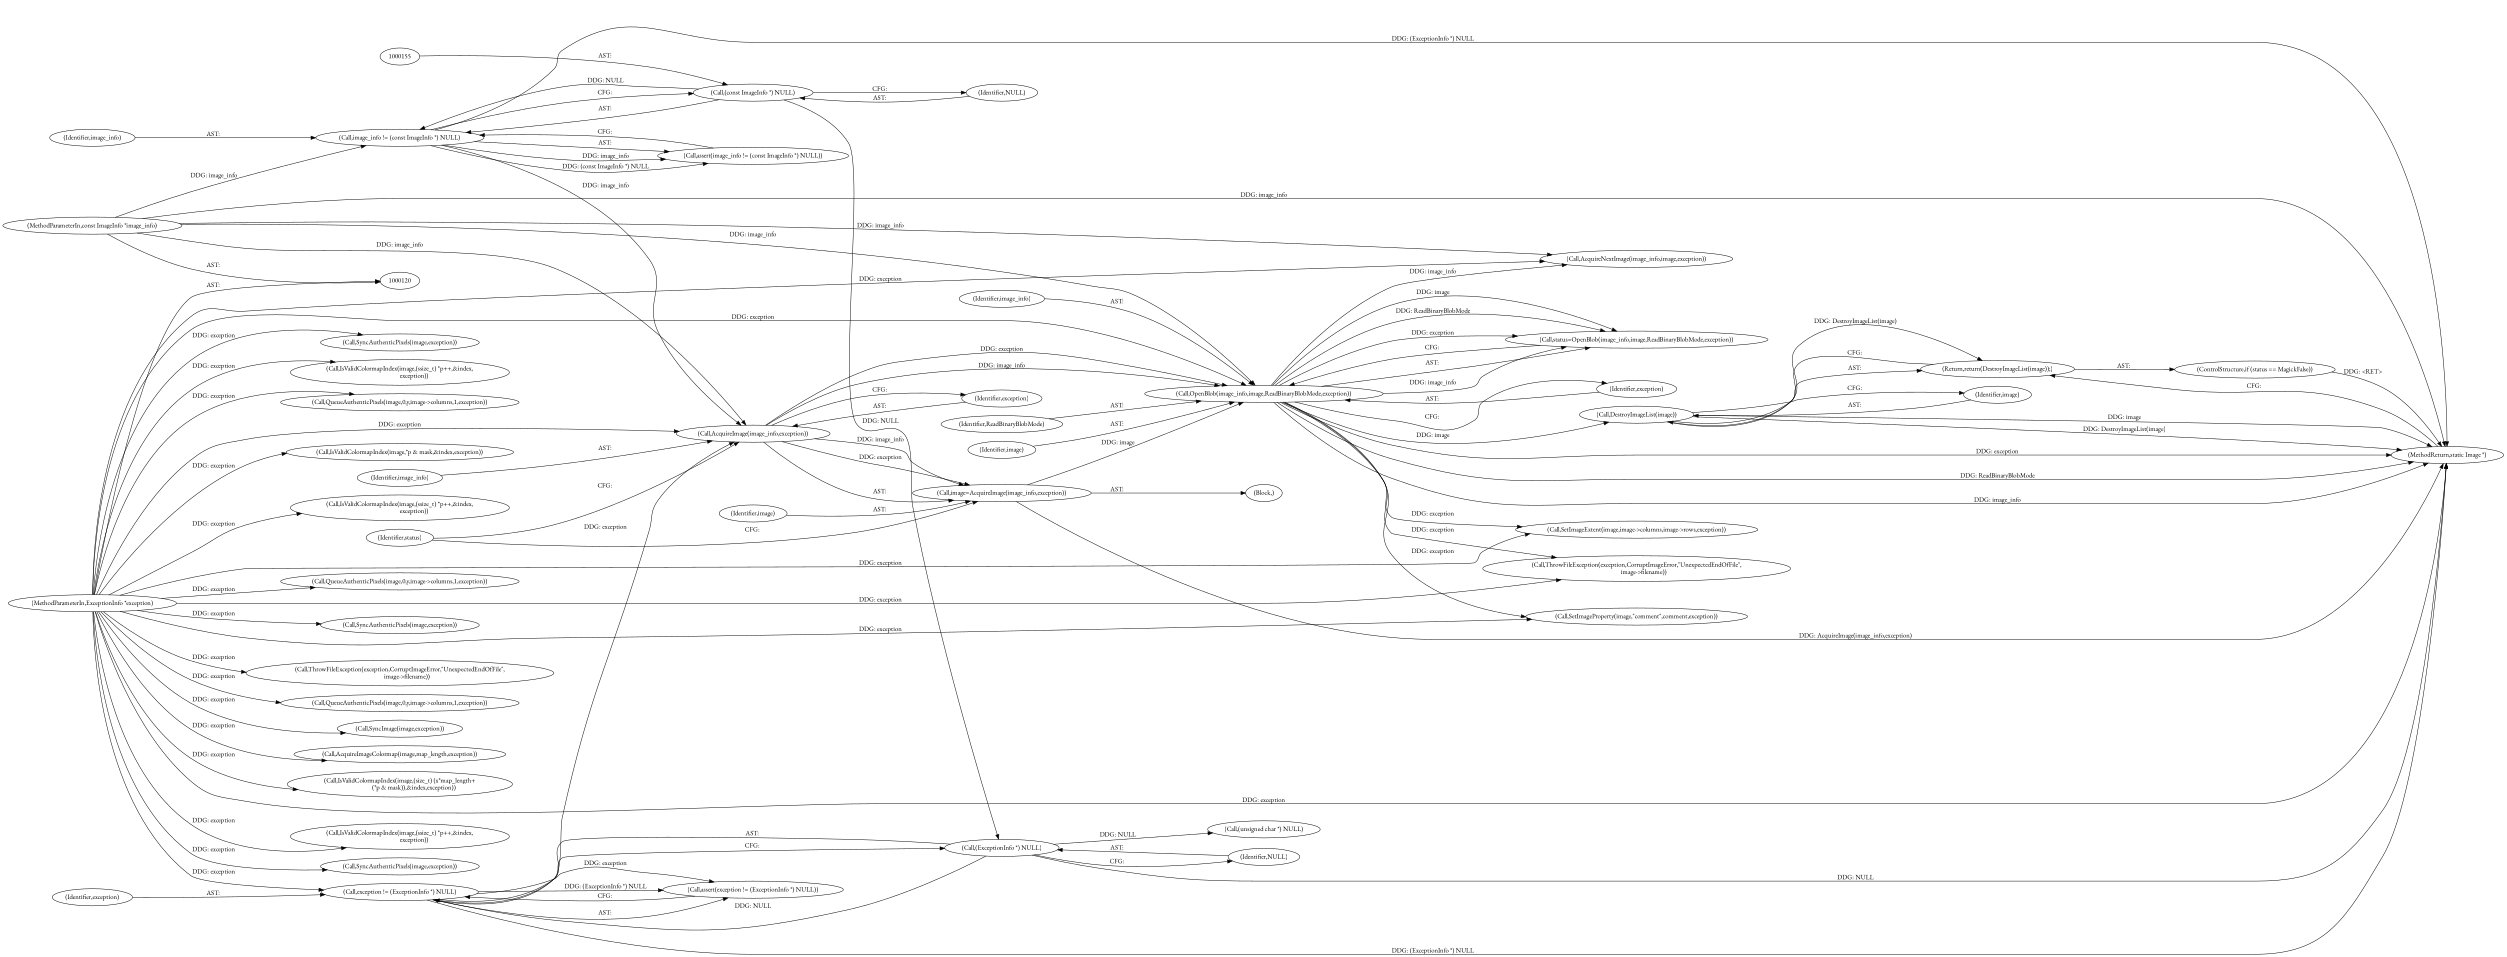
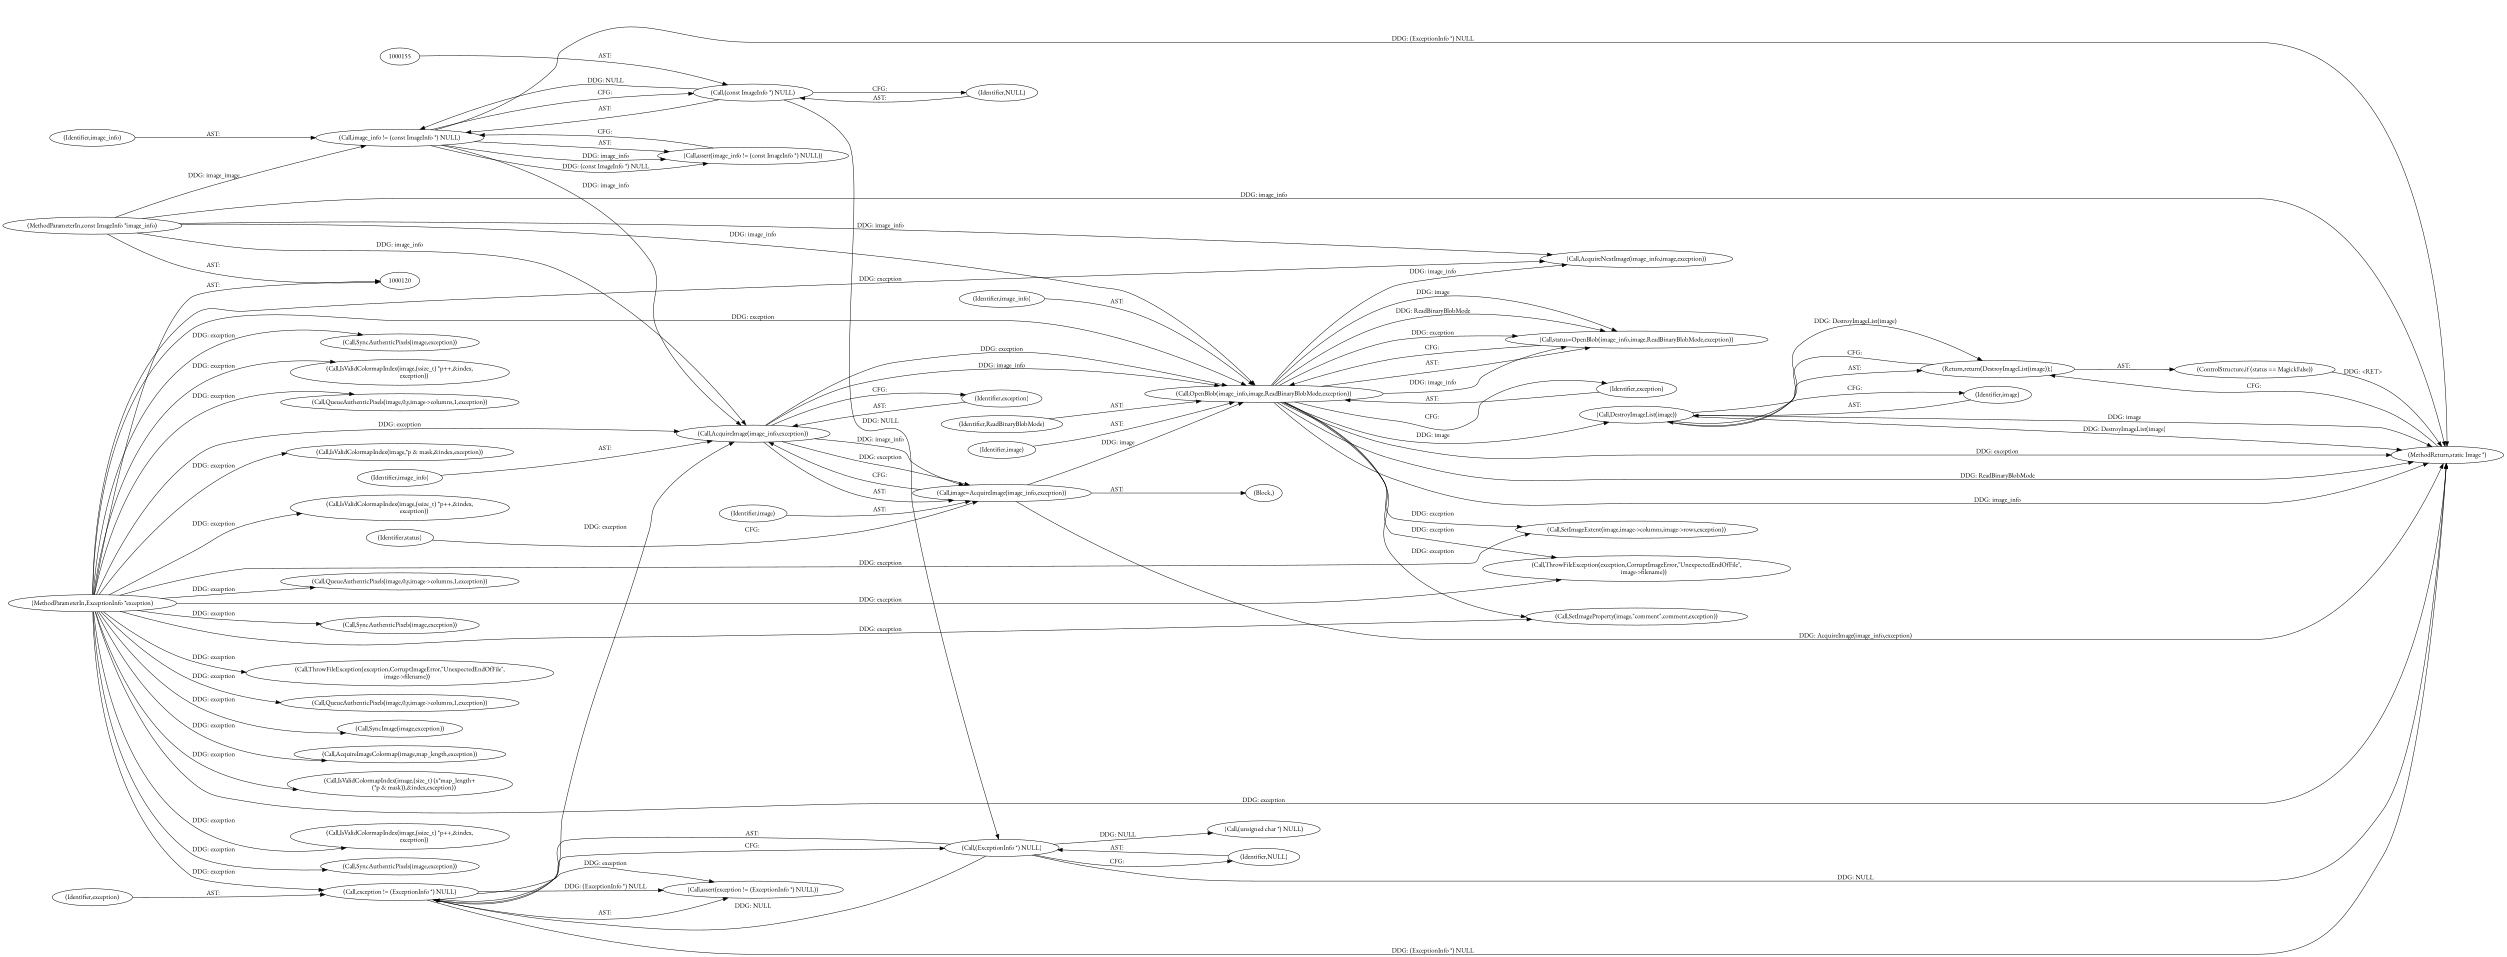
(214, 176) -> (214, 176)
(591, 513) -> (844, 475)
(582, 901) -> none
